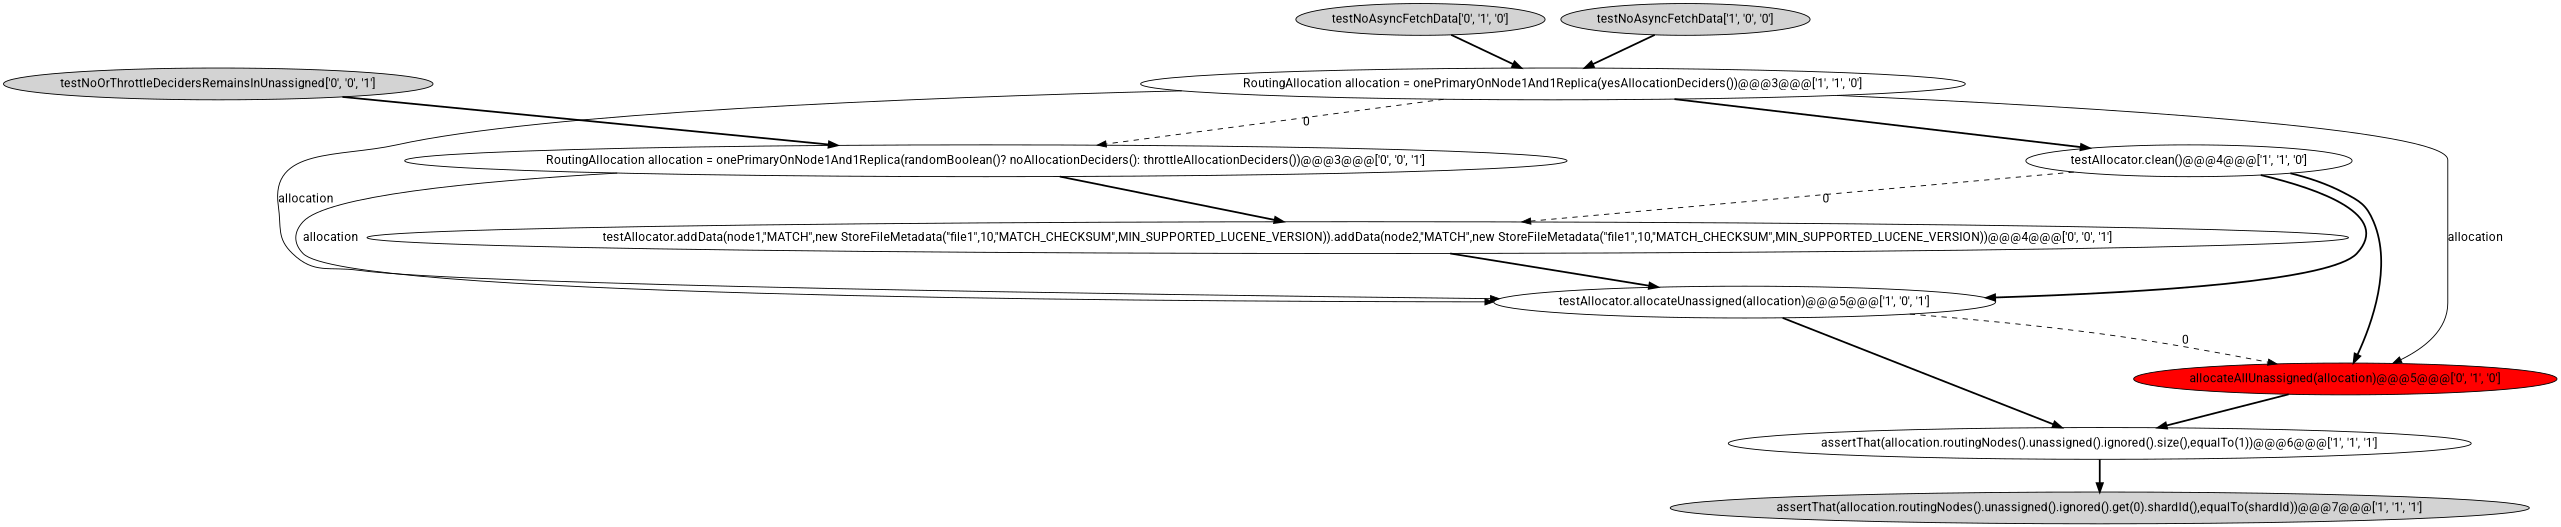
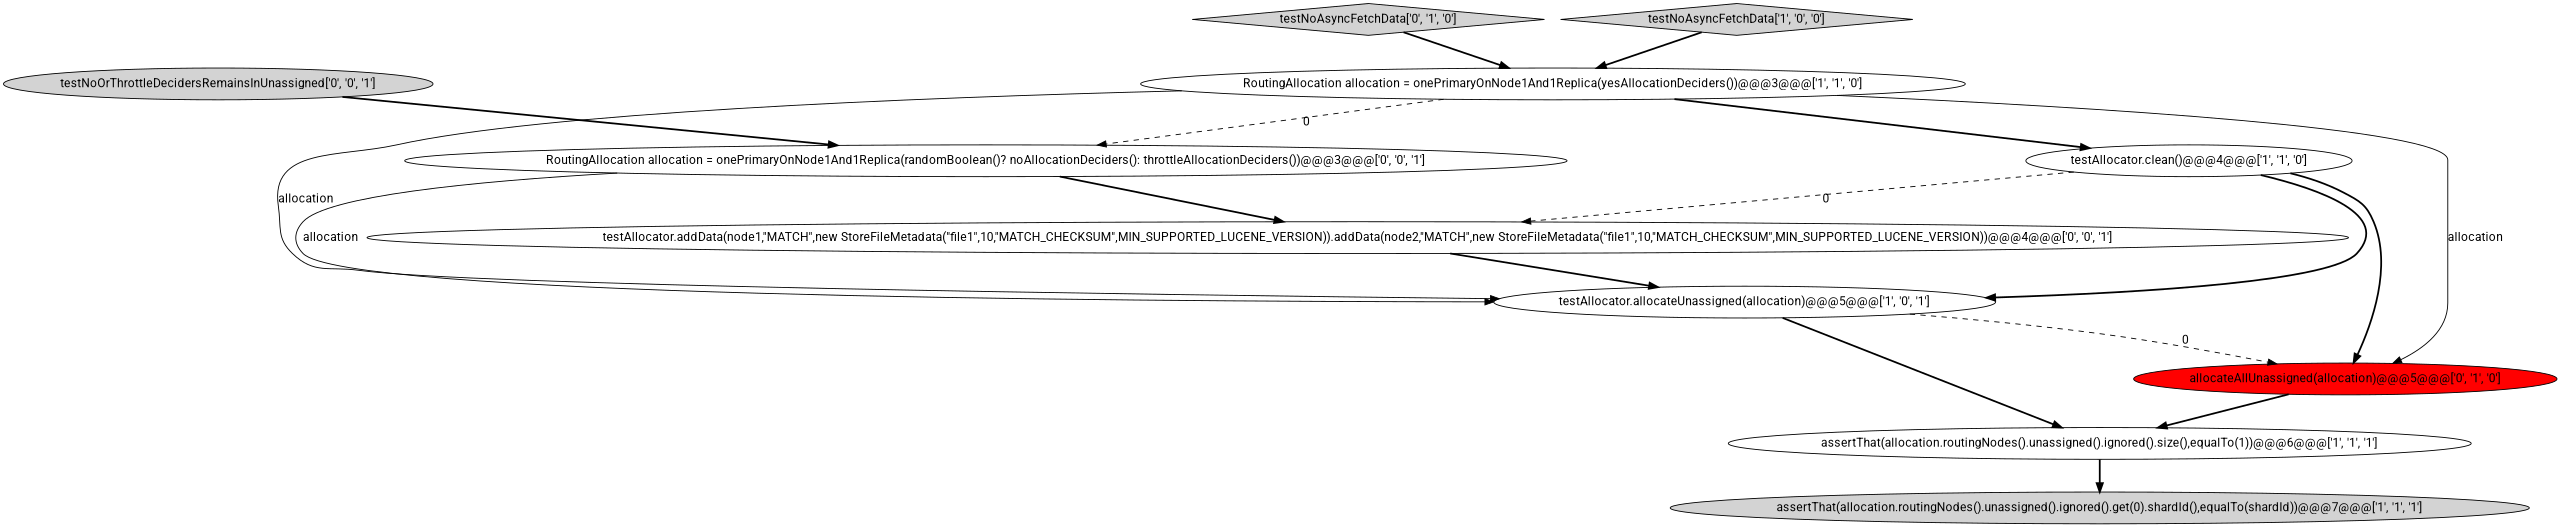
(1420, 19) -> (1368, 19)
(1685, 19) -> (1737, 19)
